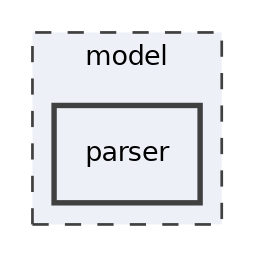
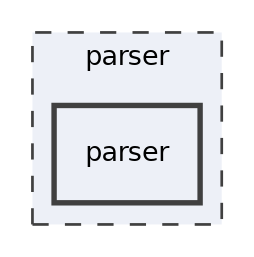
(127, 58) -> (127, 58)
